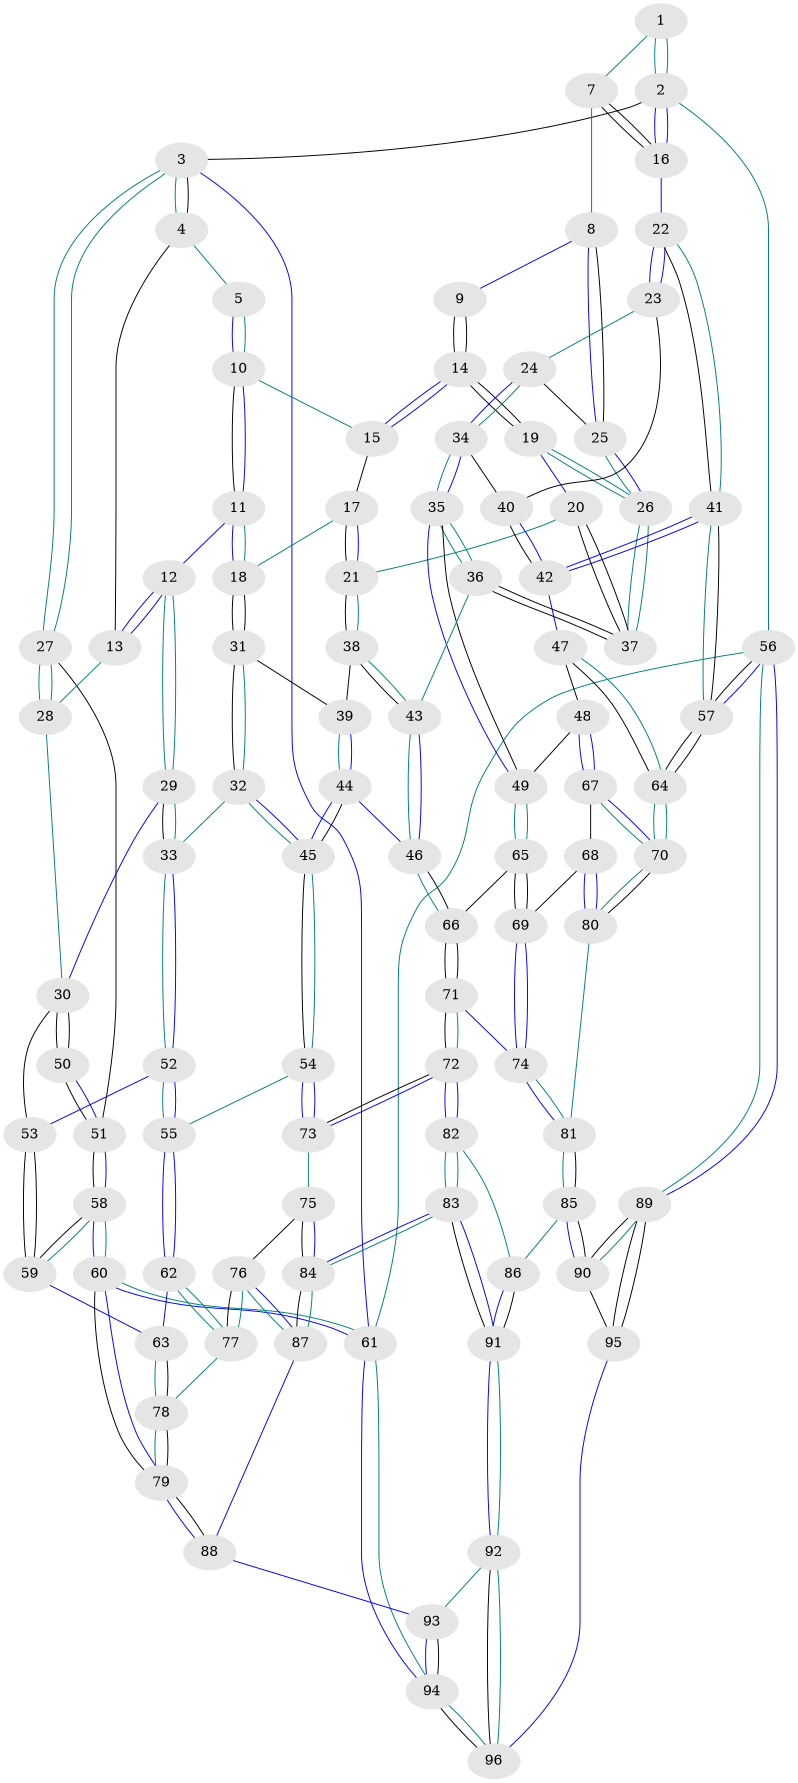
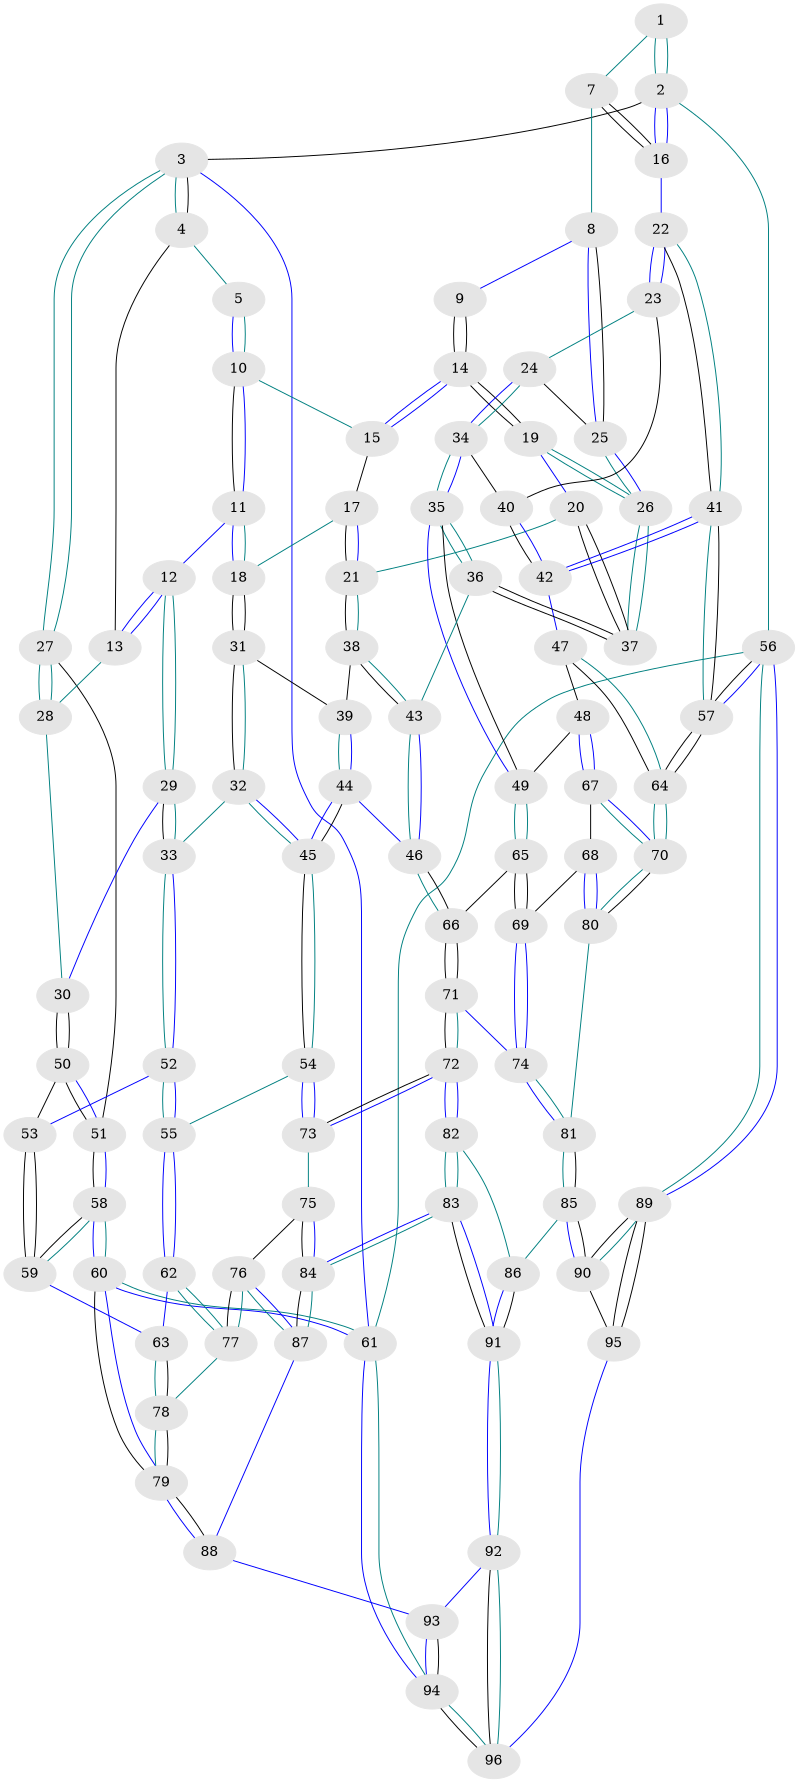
(25, 1061) -> (46, 1100)
(463, 1587) -> (463, 1587)
